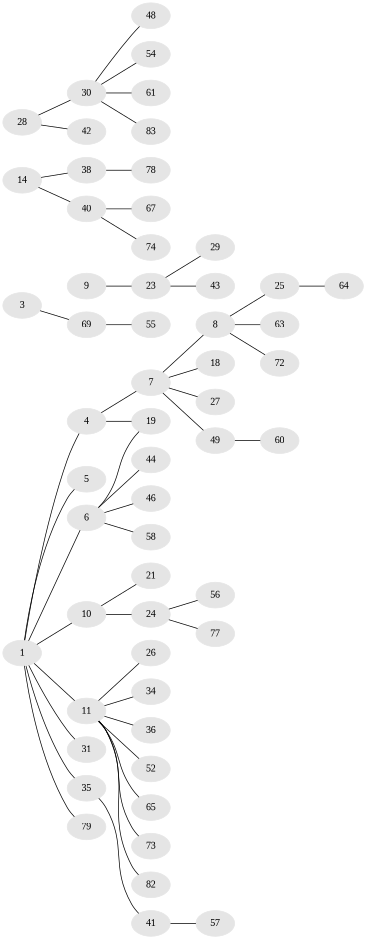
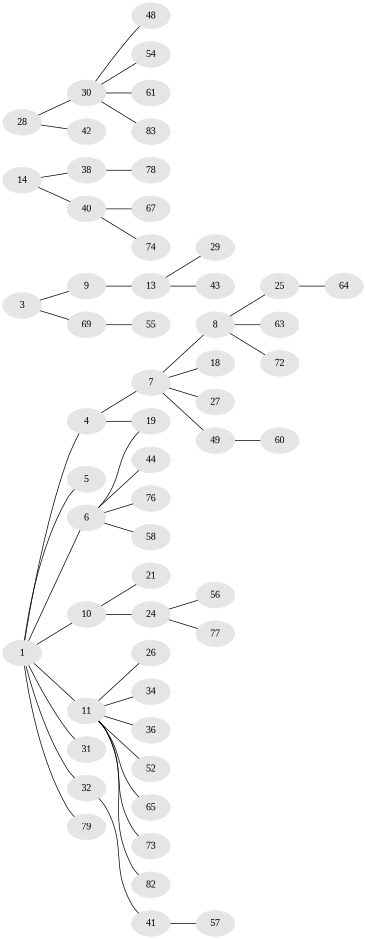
(151, 286) -> (151, 286)
none -> (54, 296)
(151, 499) -> (151, 499)
(87, 788) -> (87, 788)
